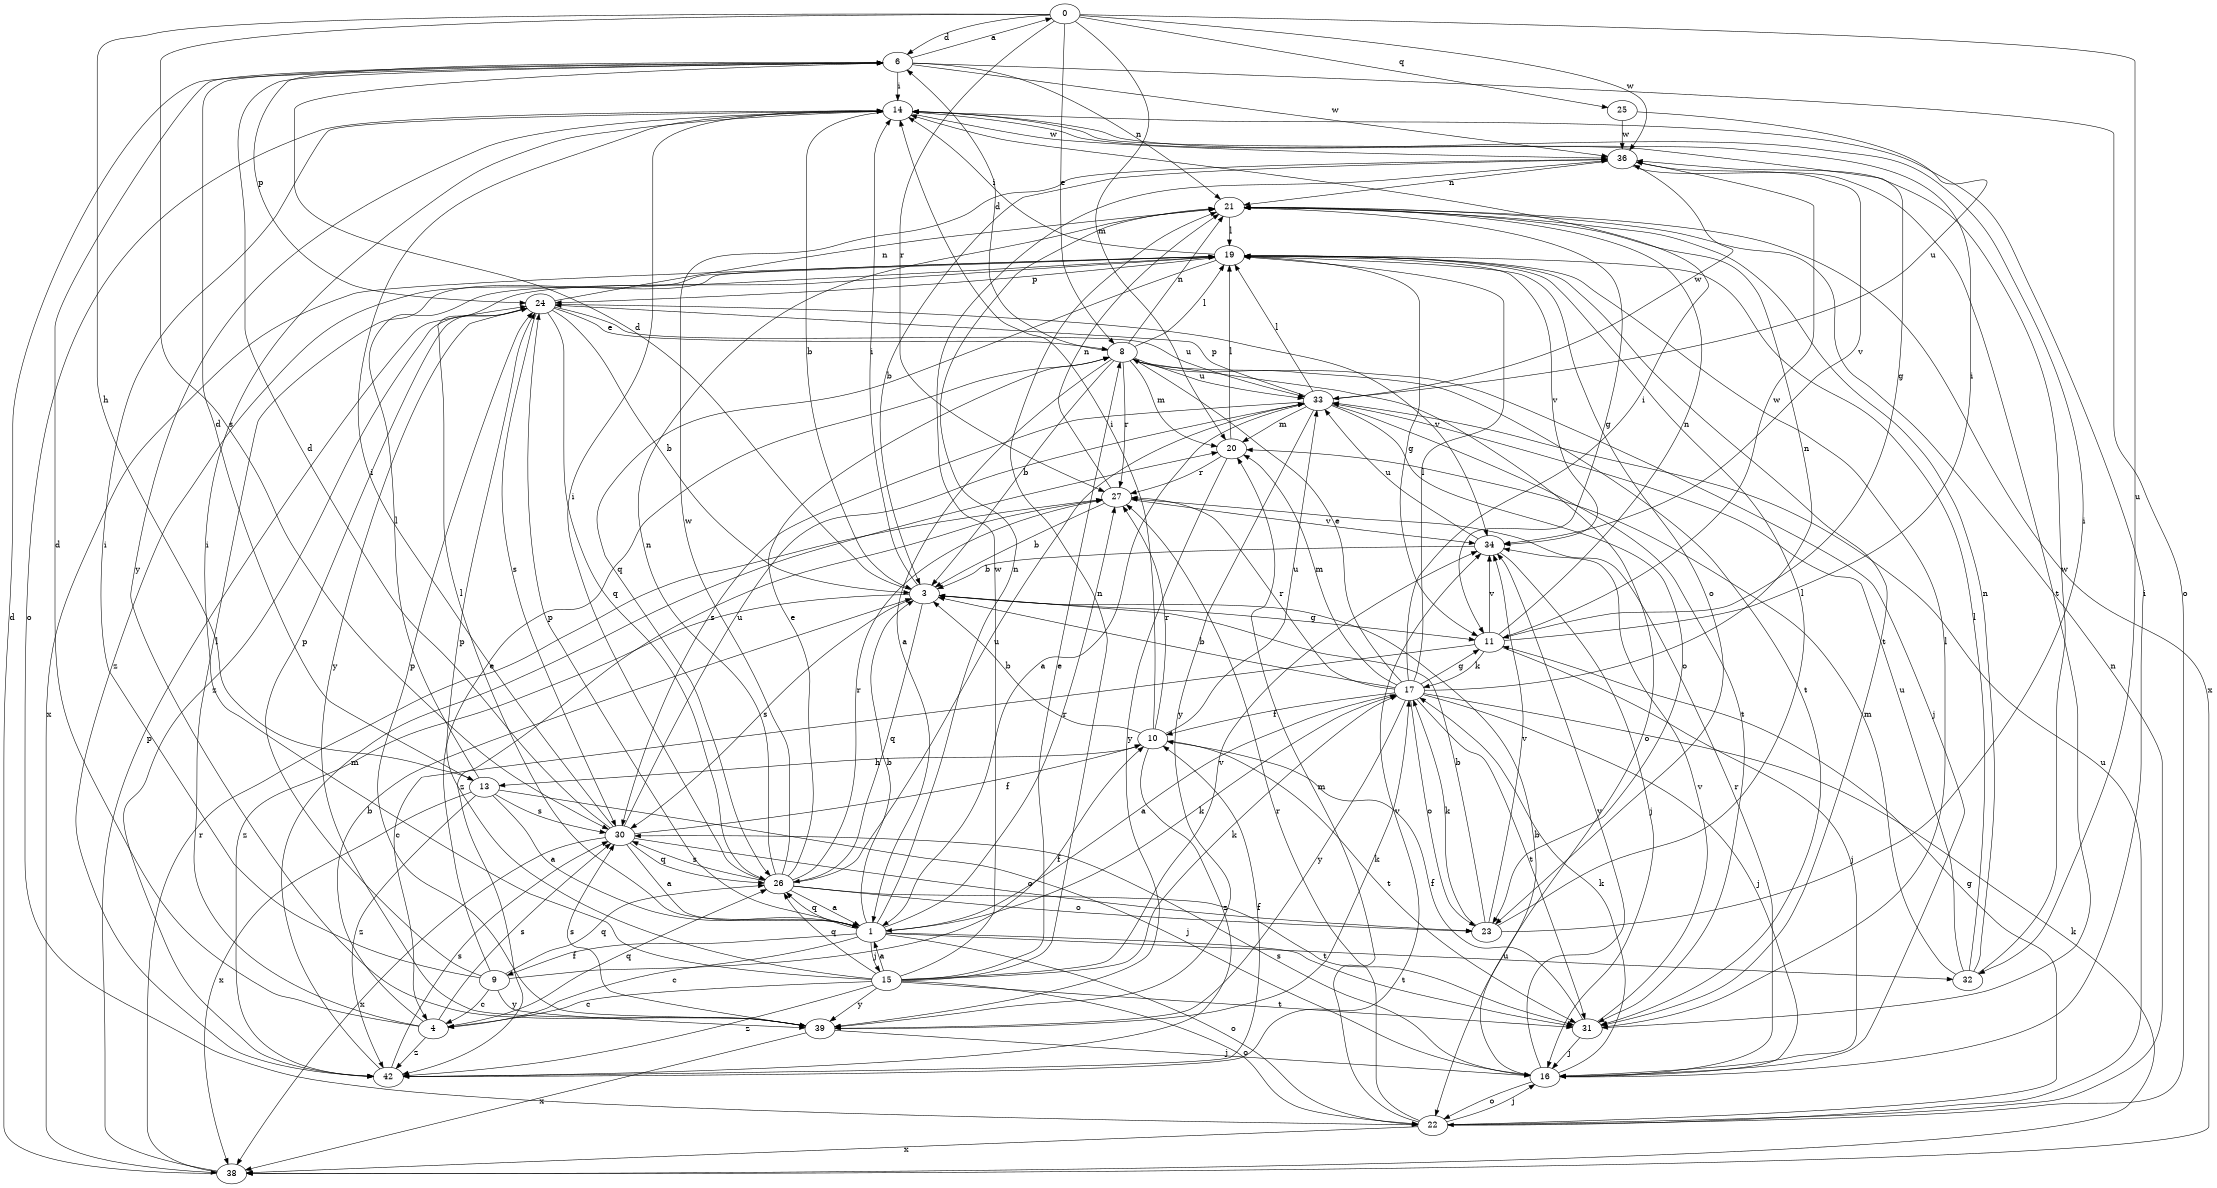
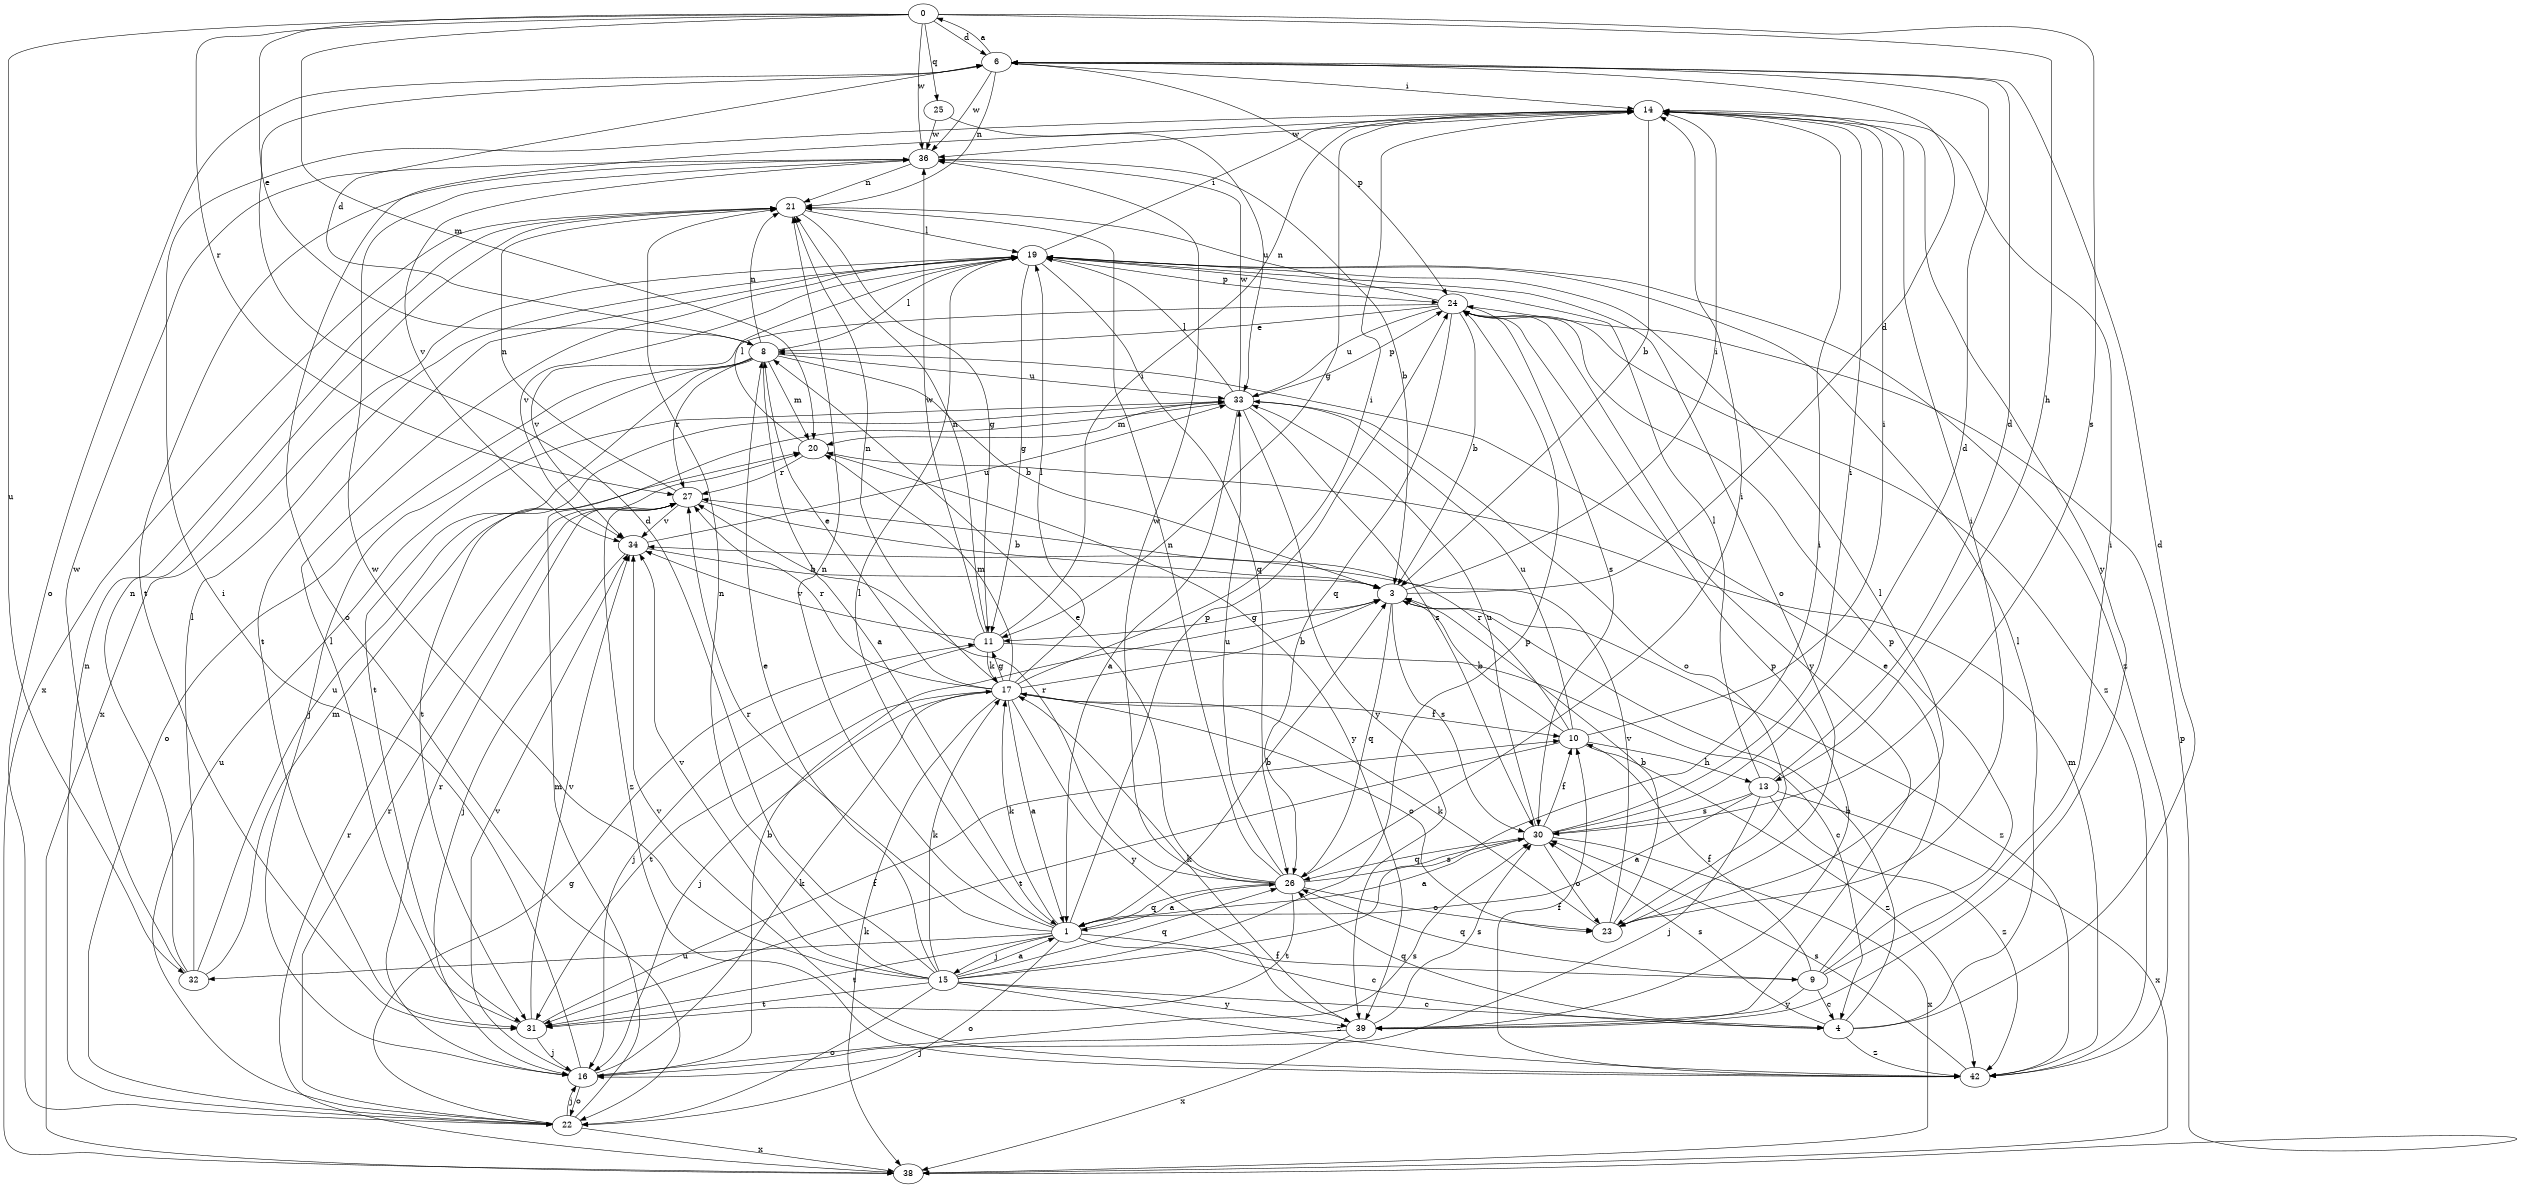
(27, 350) -> (358, 356)
